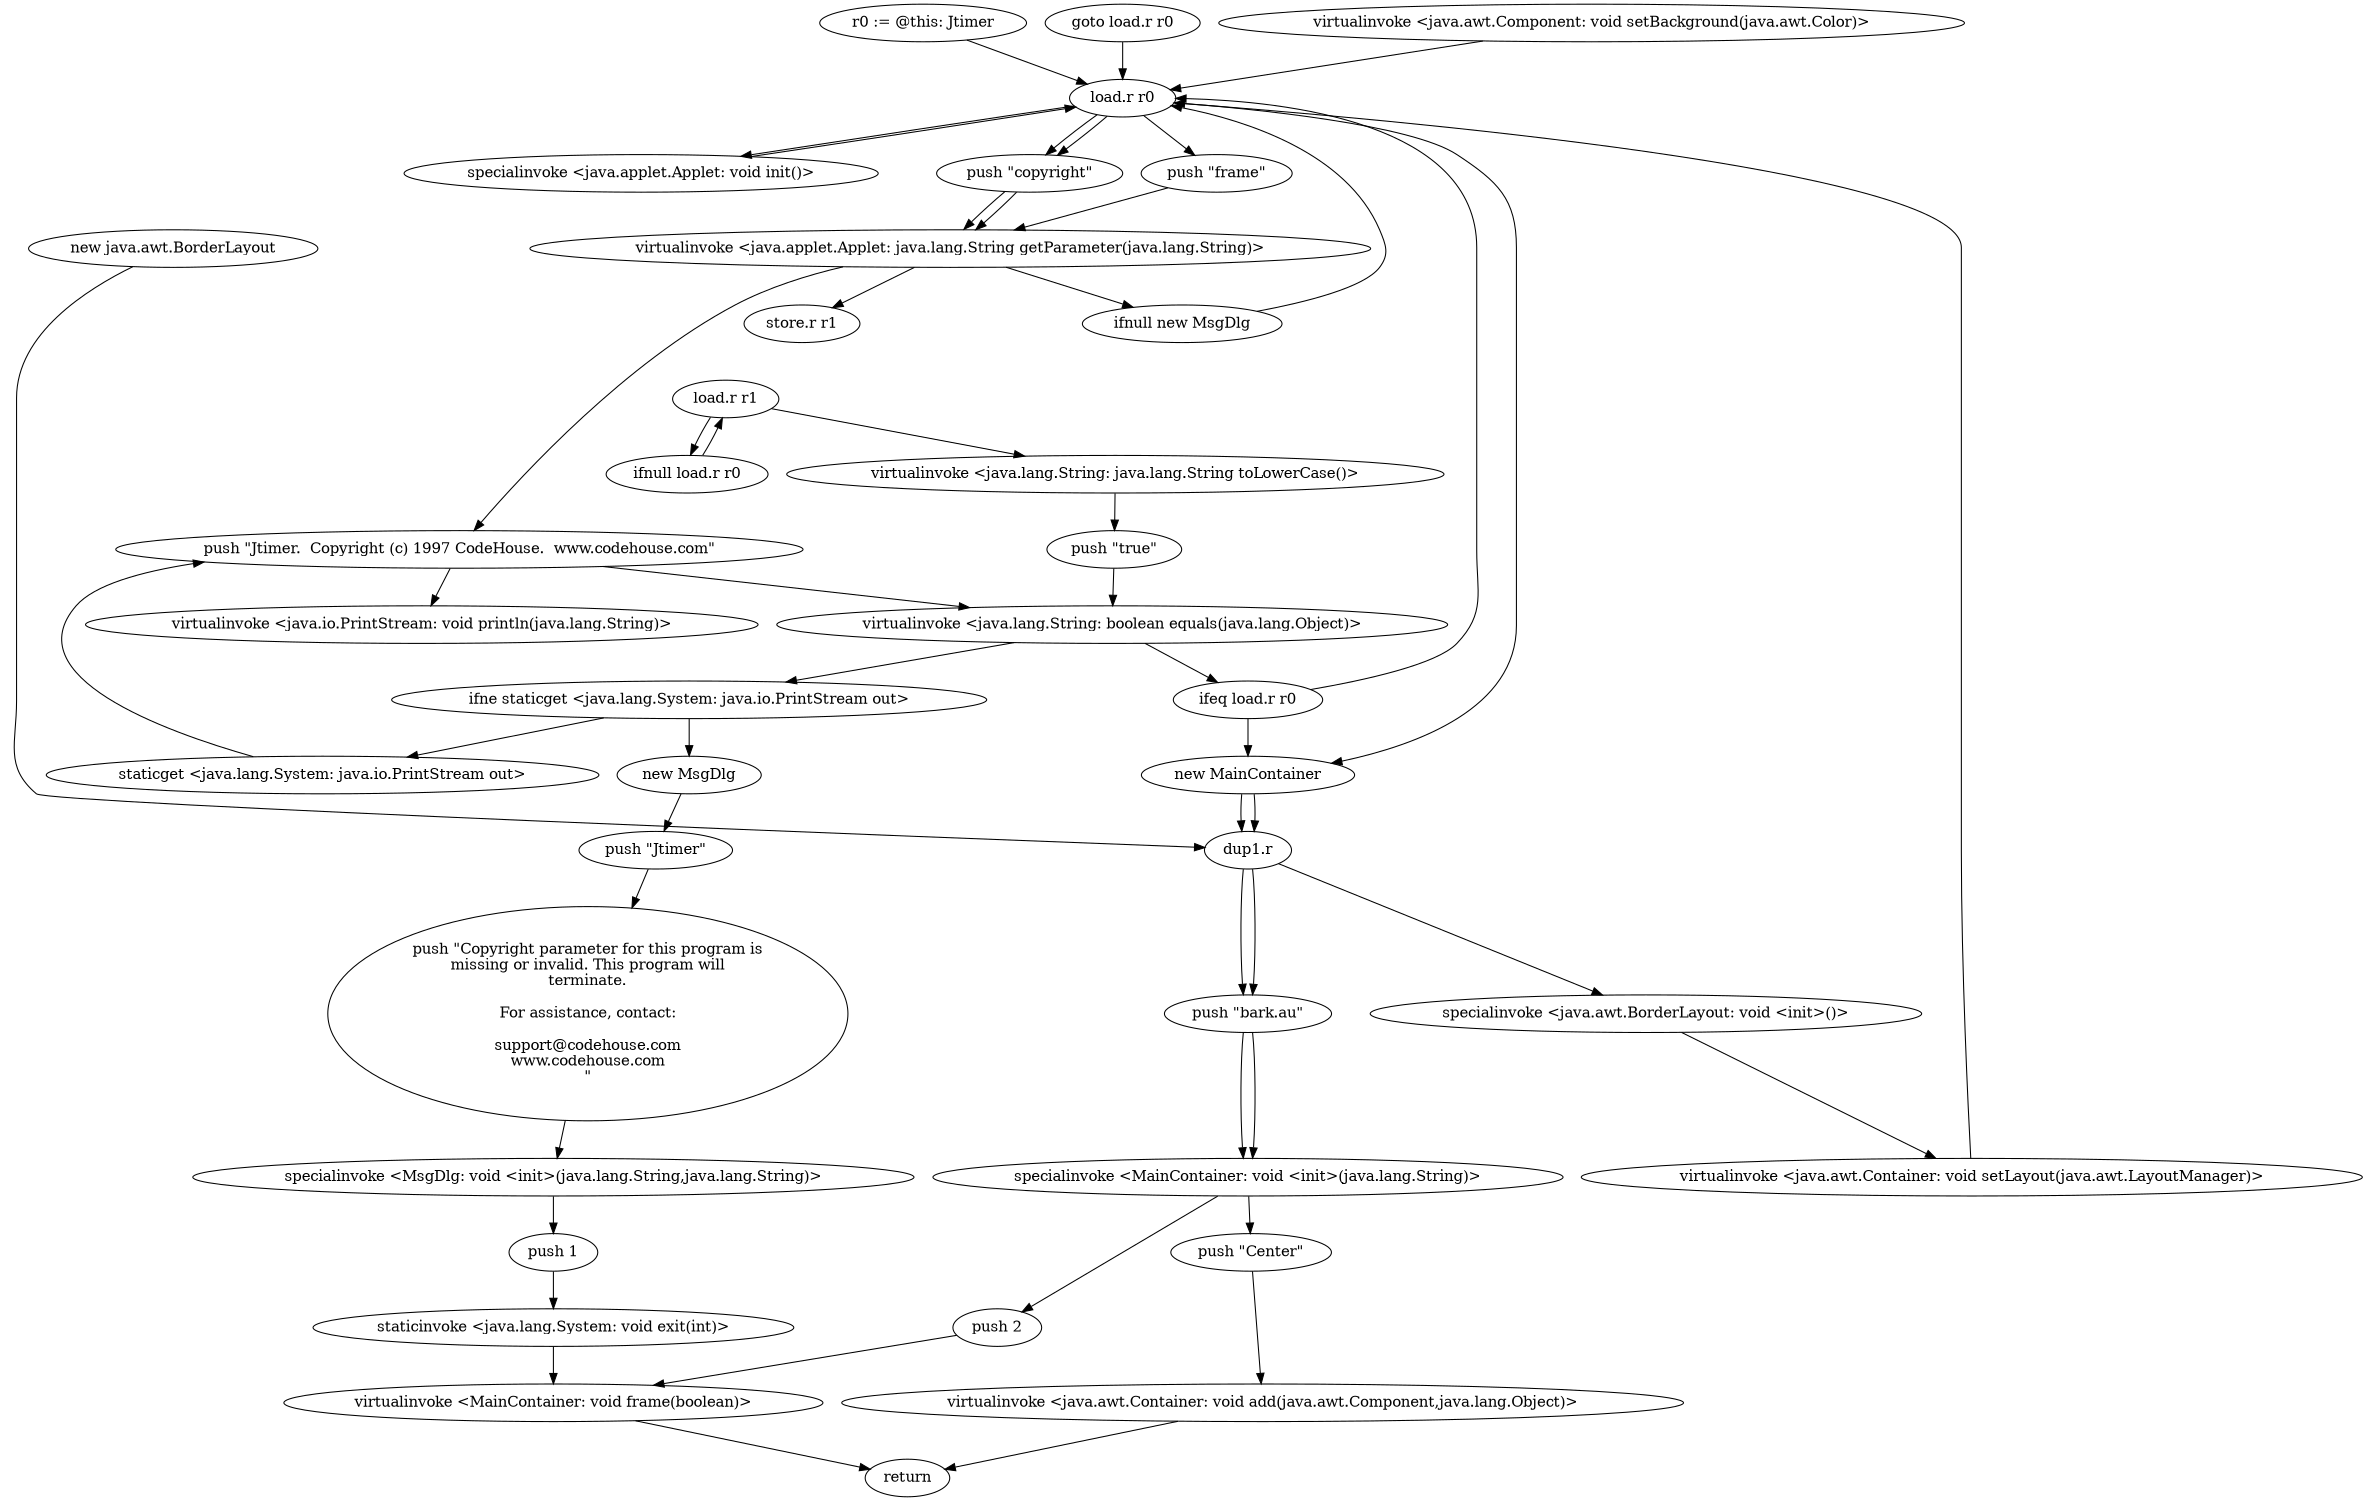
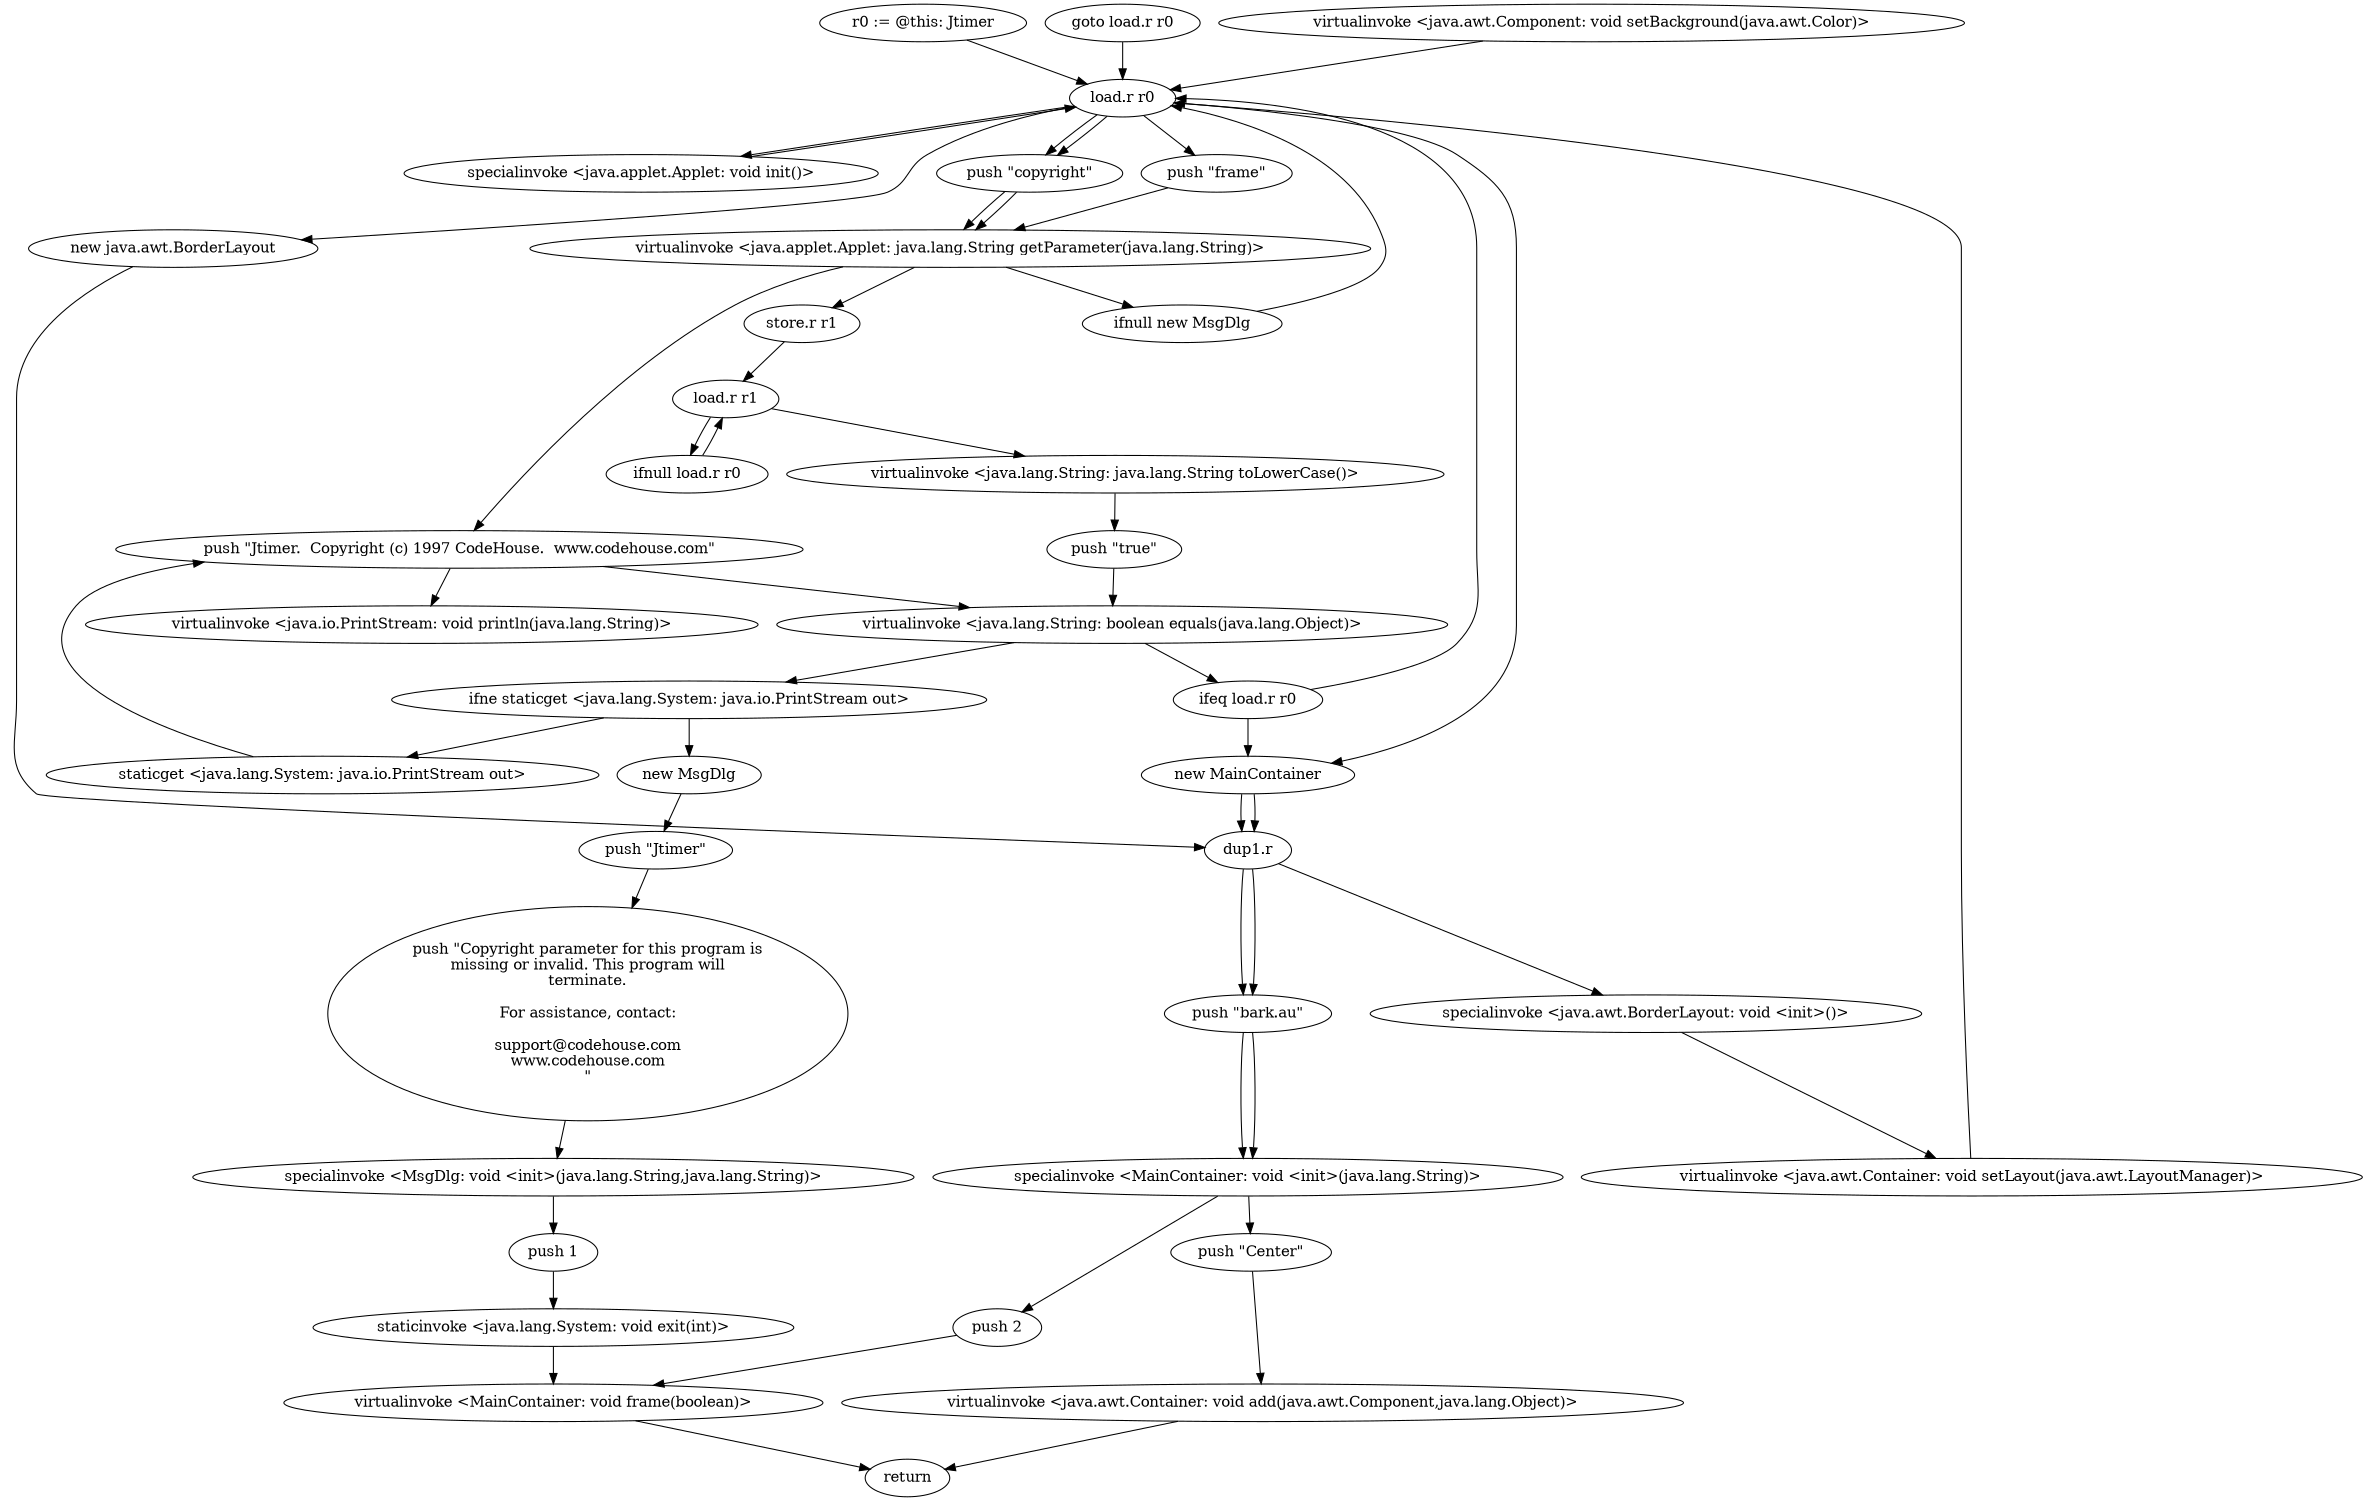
none -> (705, 212)
none -> (768, 358)
